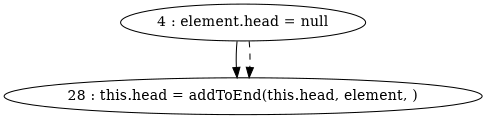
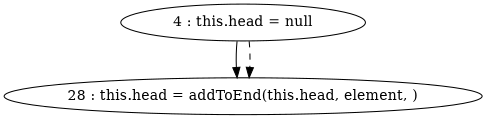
(243, 23) -> (243, 23)
